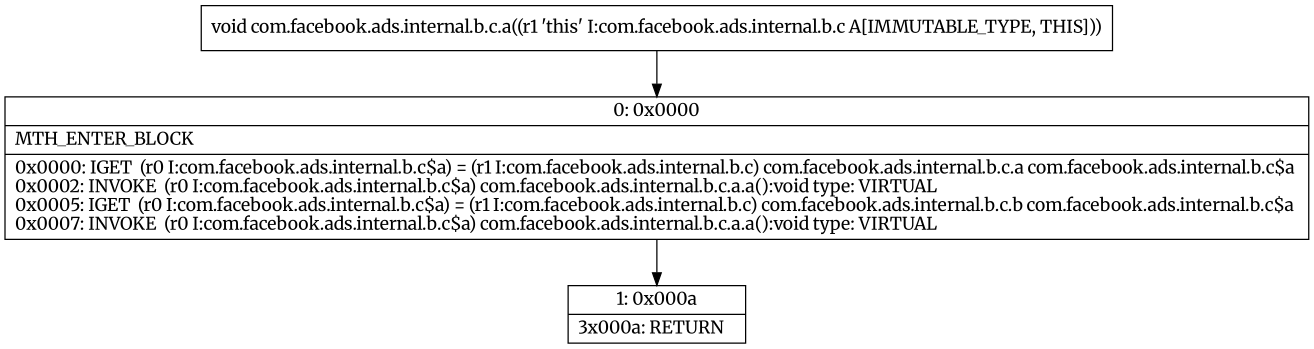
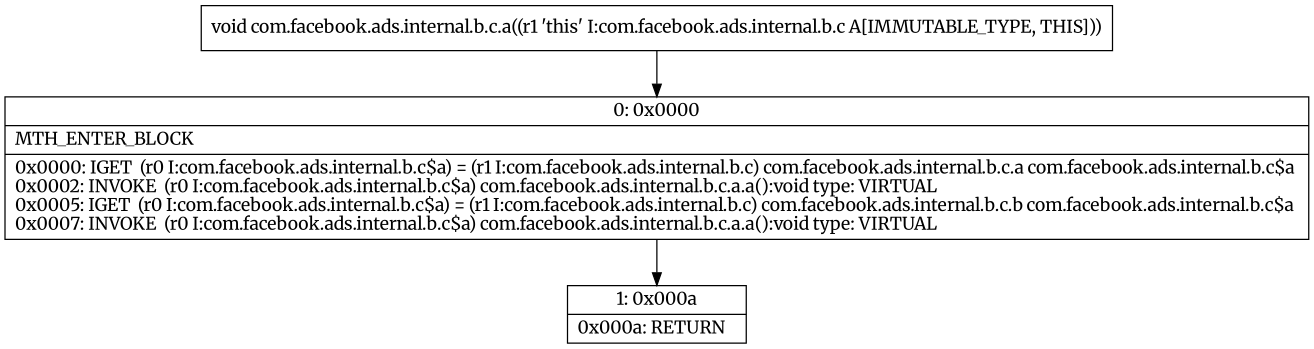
(657, 328) -> (657, 328)
